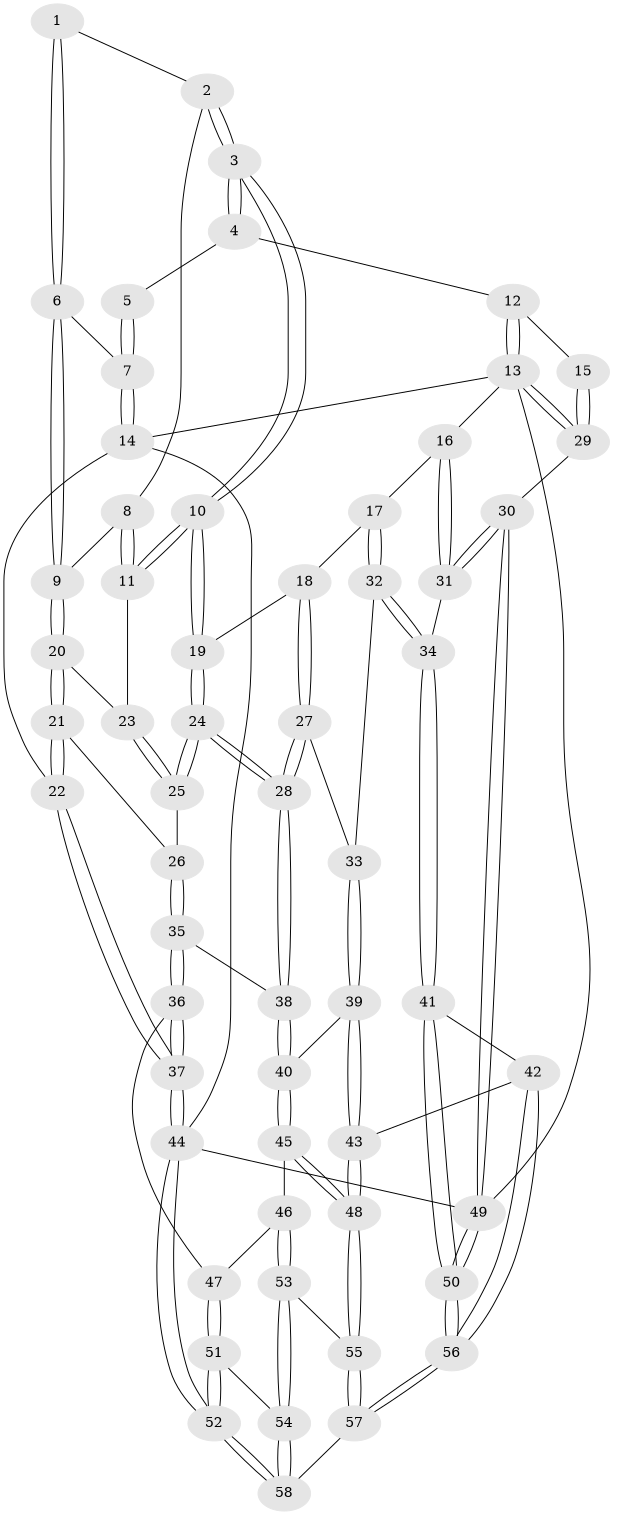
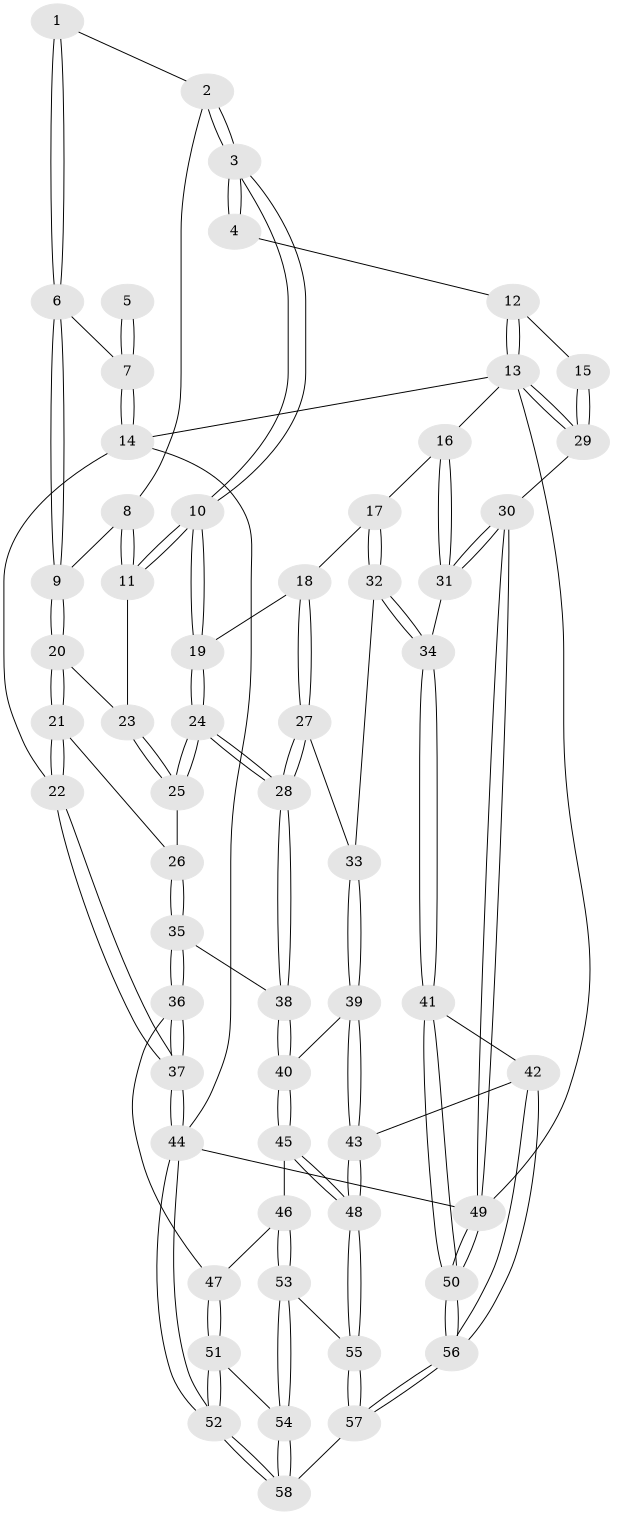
(188, 262) -> none
